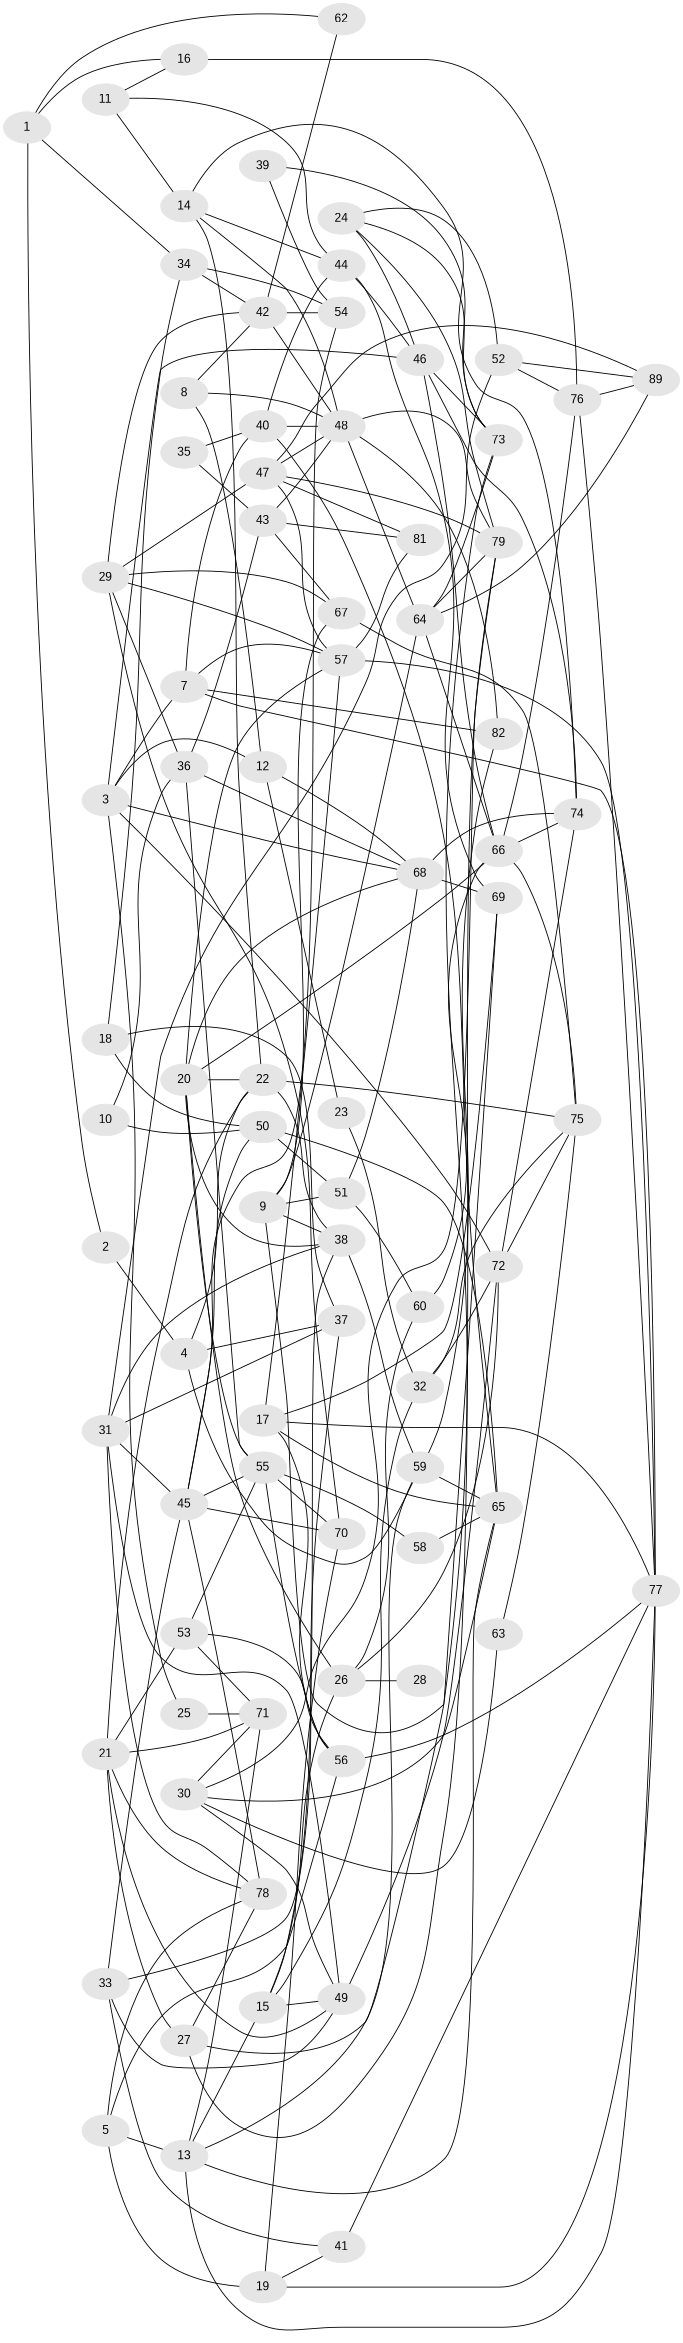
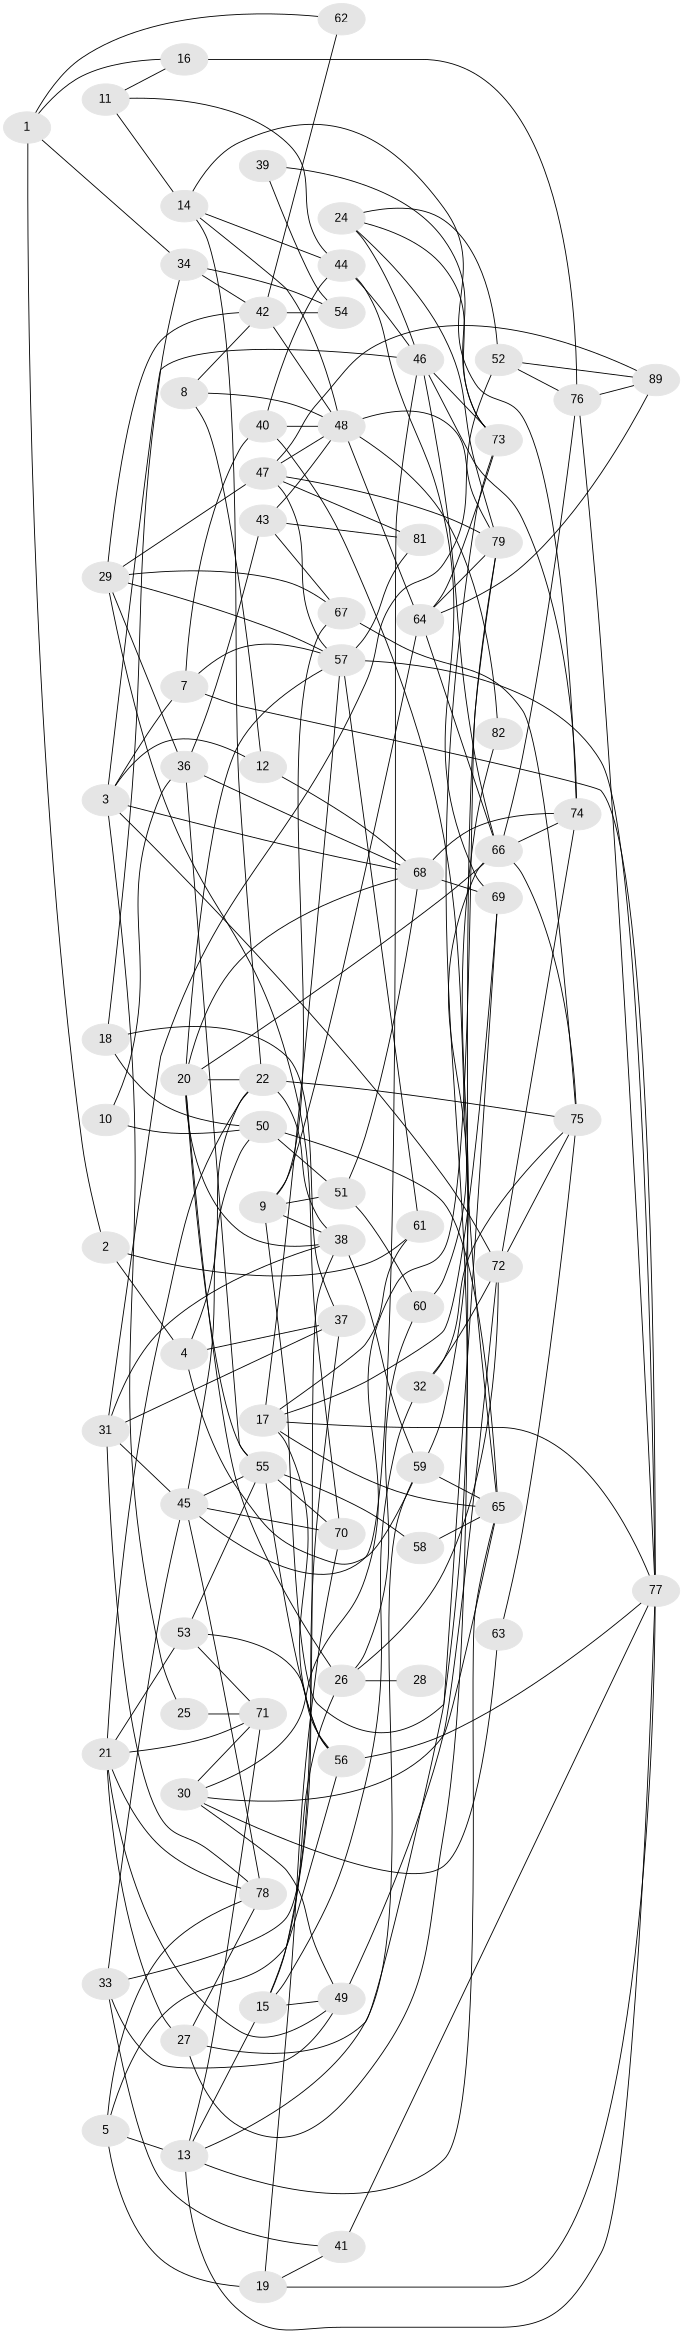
(184, 453) -> none
(328, 708) -> none
(310, 925) -> (393, 1128)
(342, 1113) -> none
none -> (420, 1227)
(263, 1675) -> none
